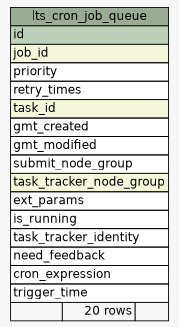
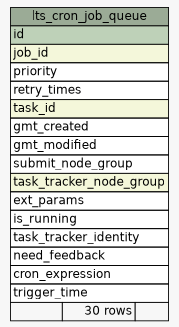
(108, 311) -> (108, 311)
